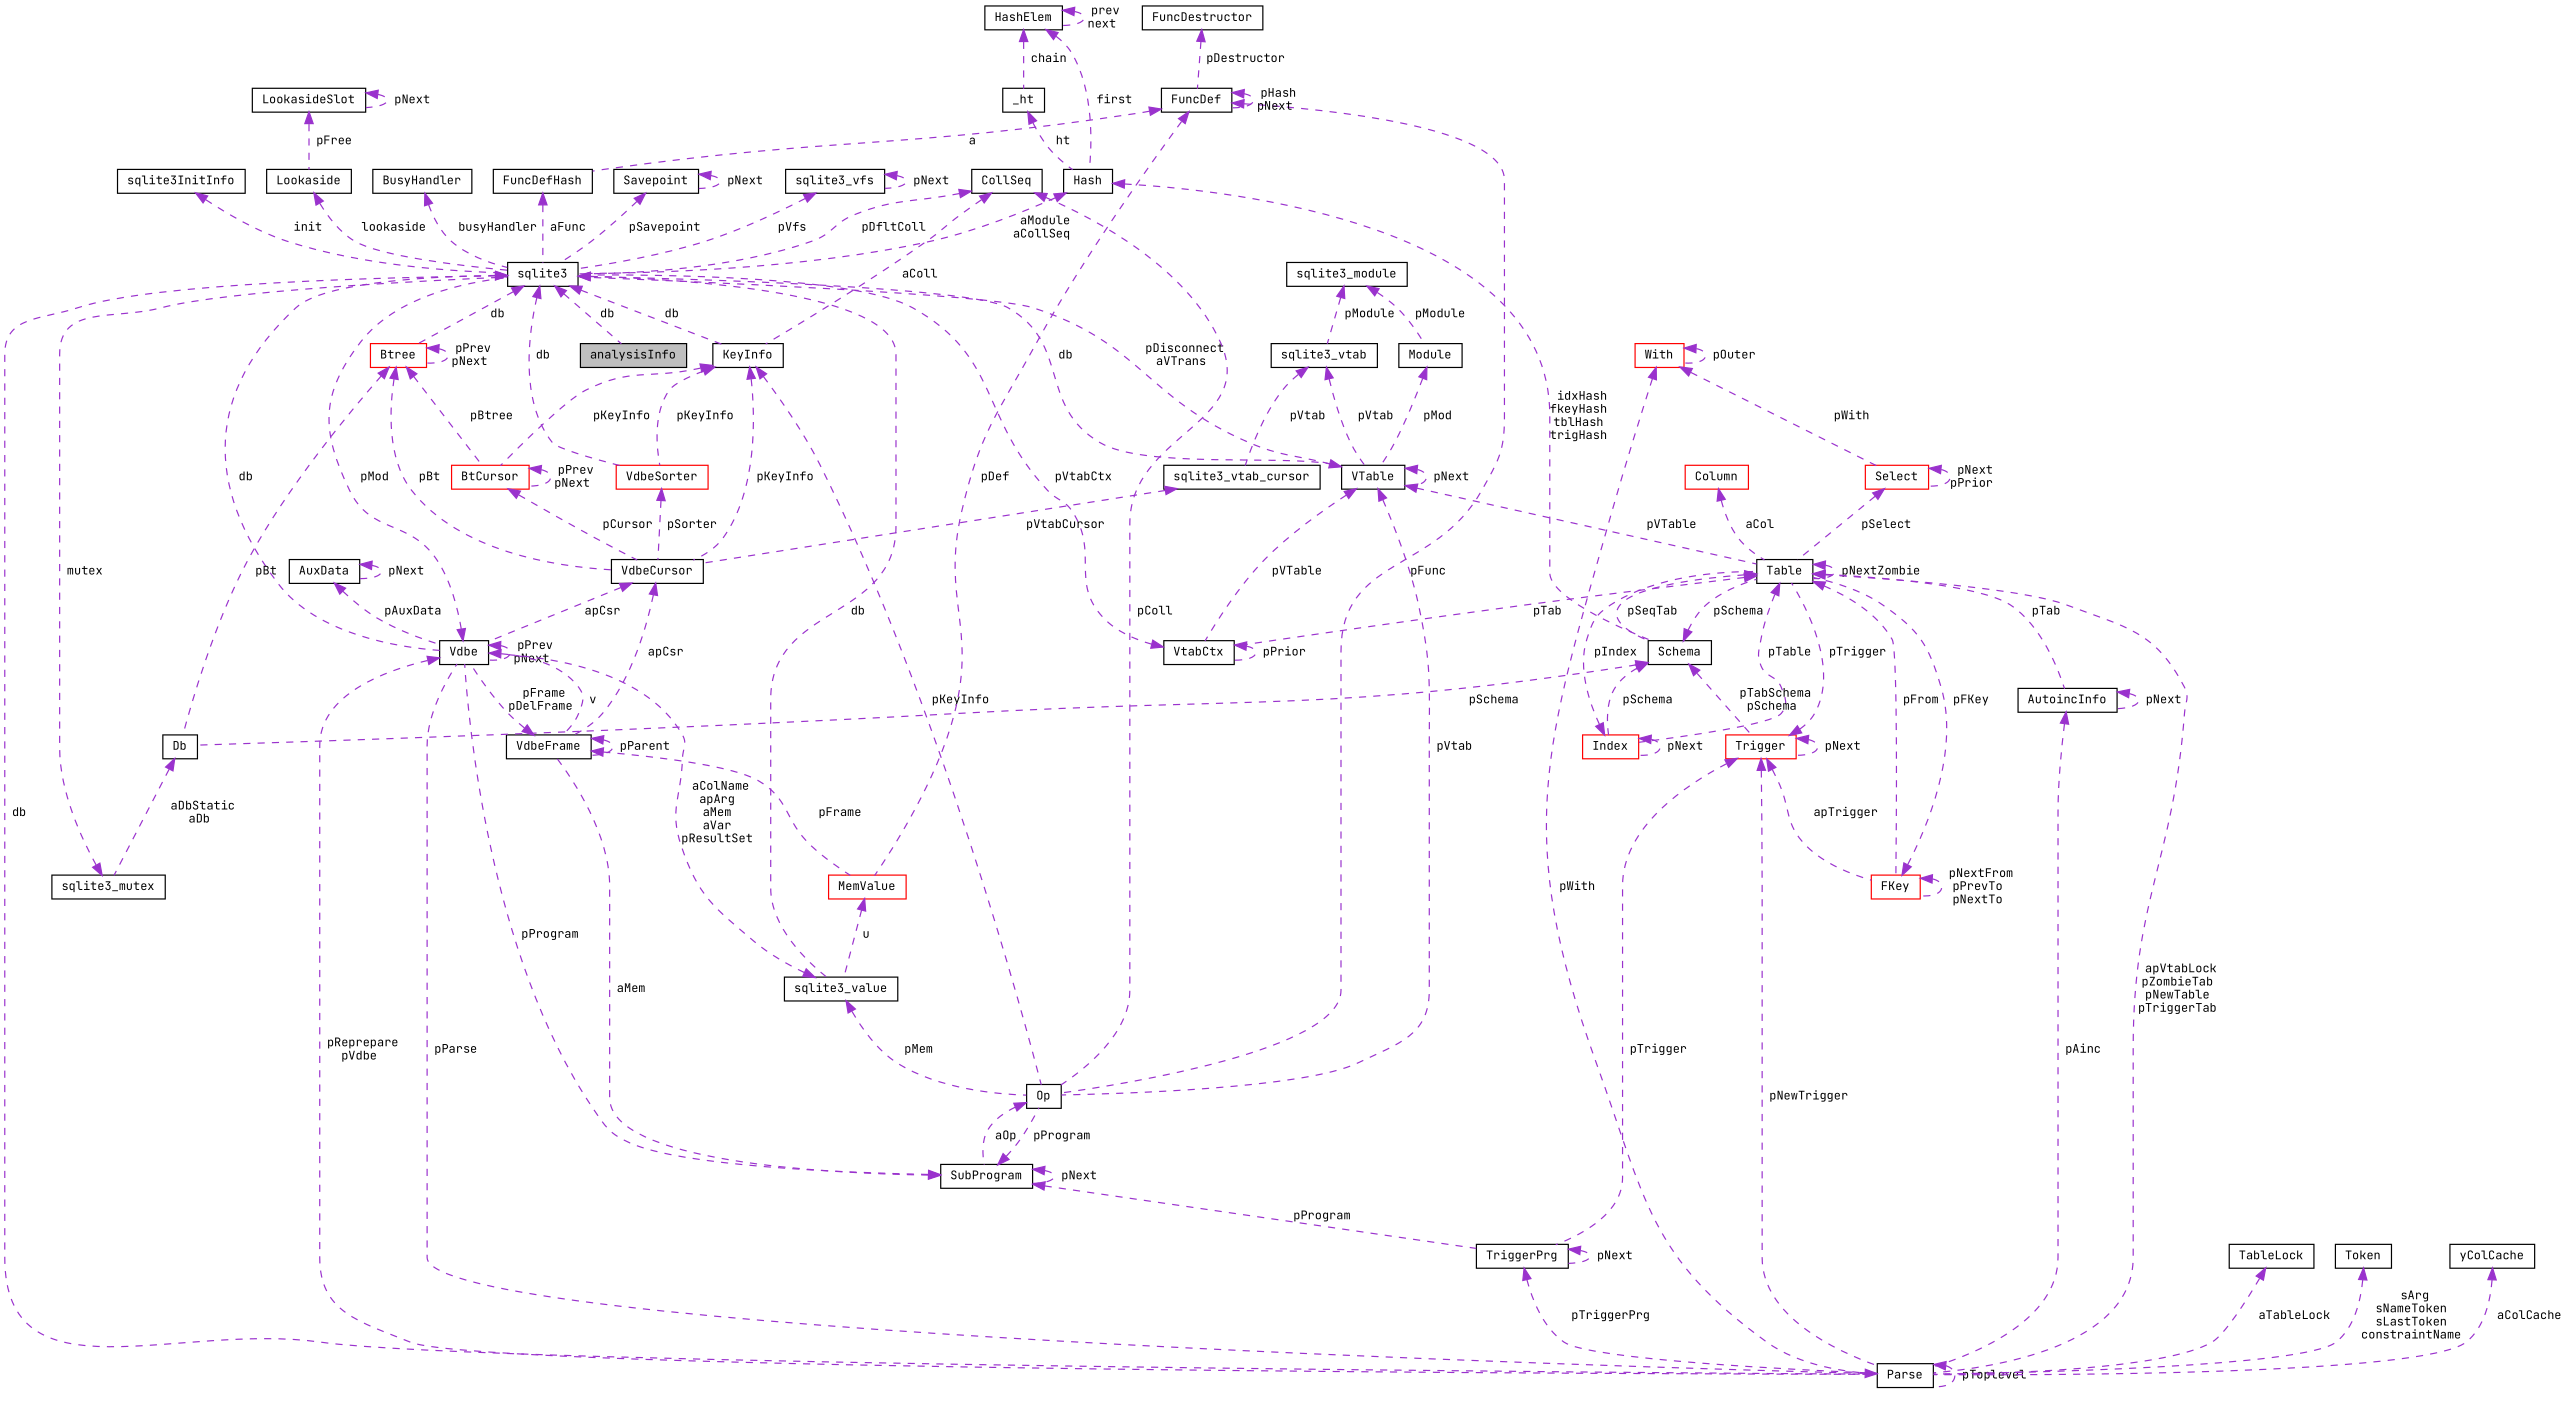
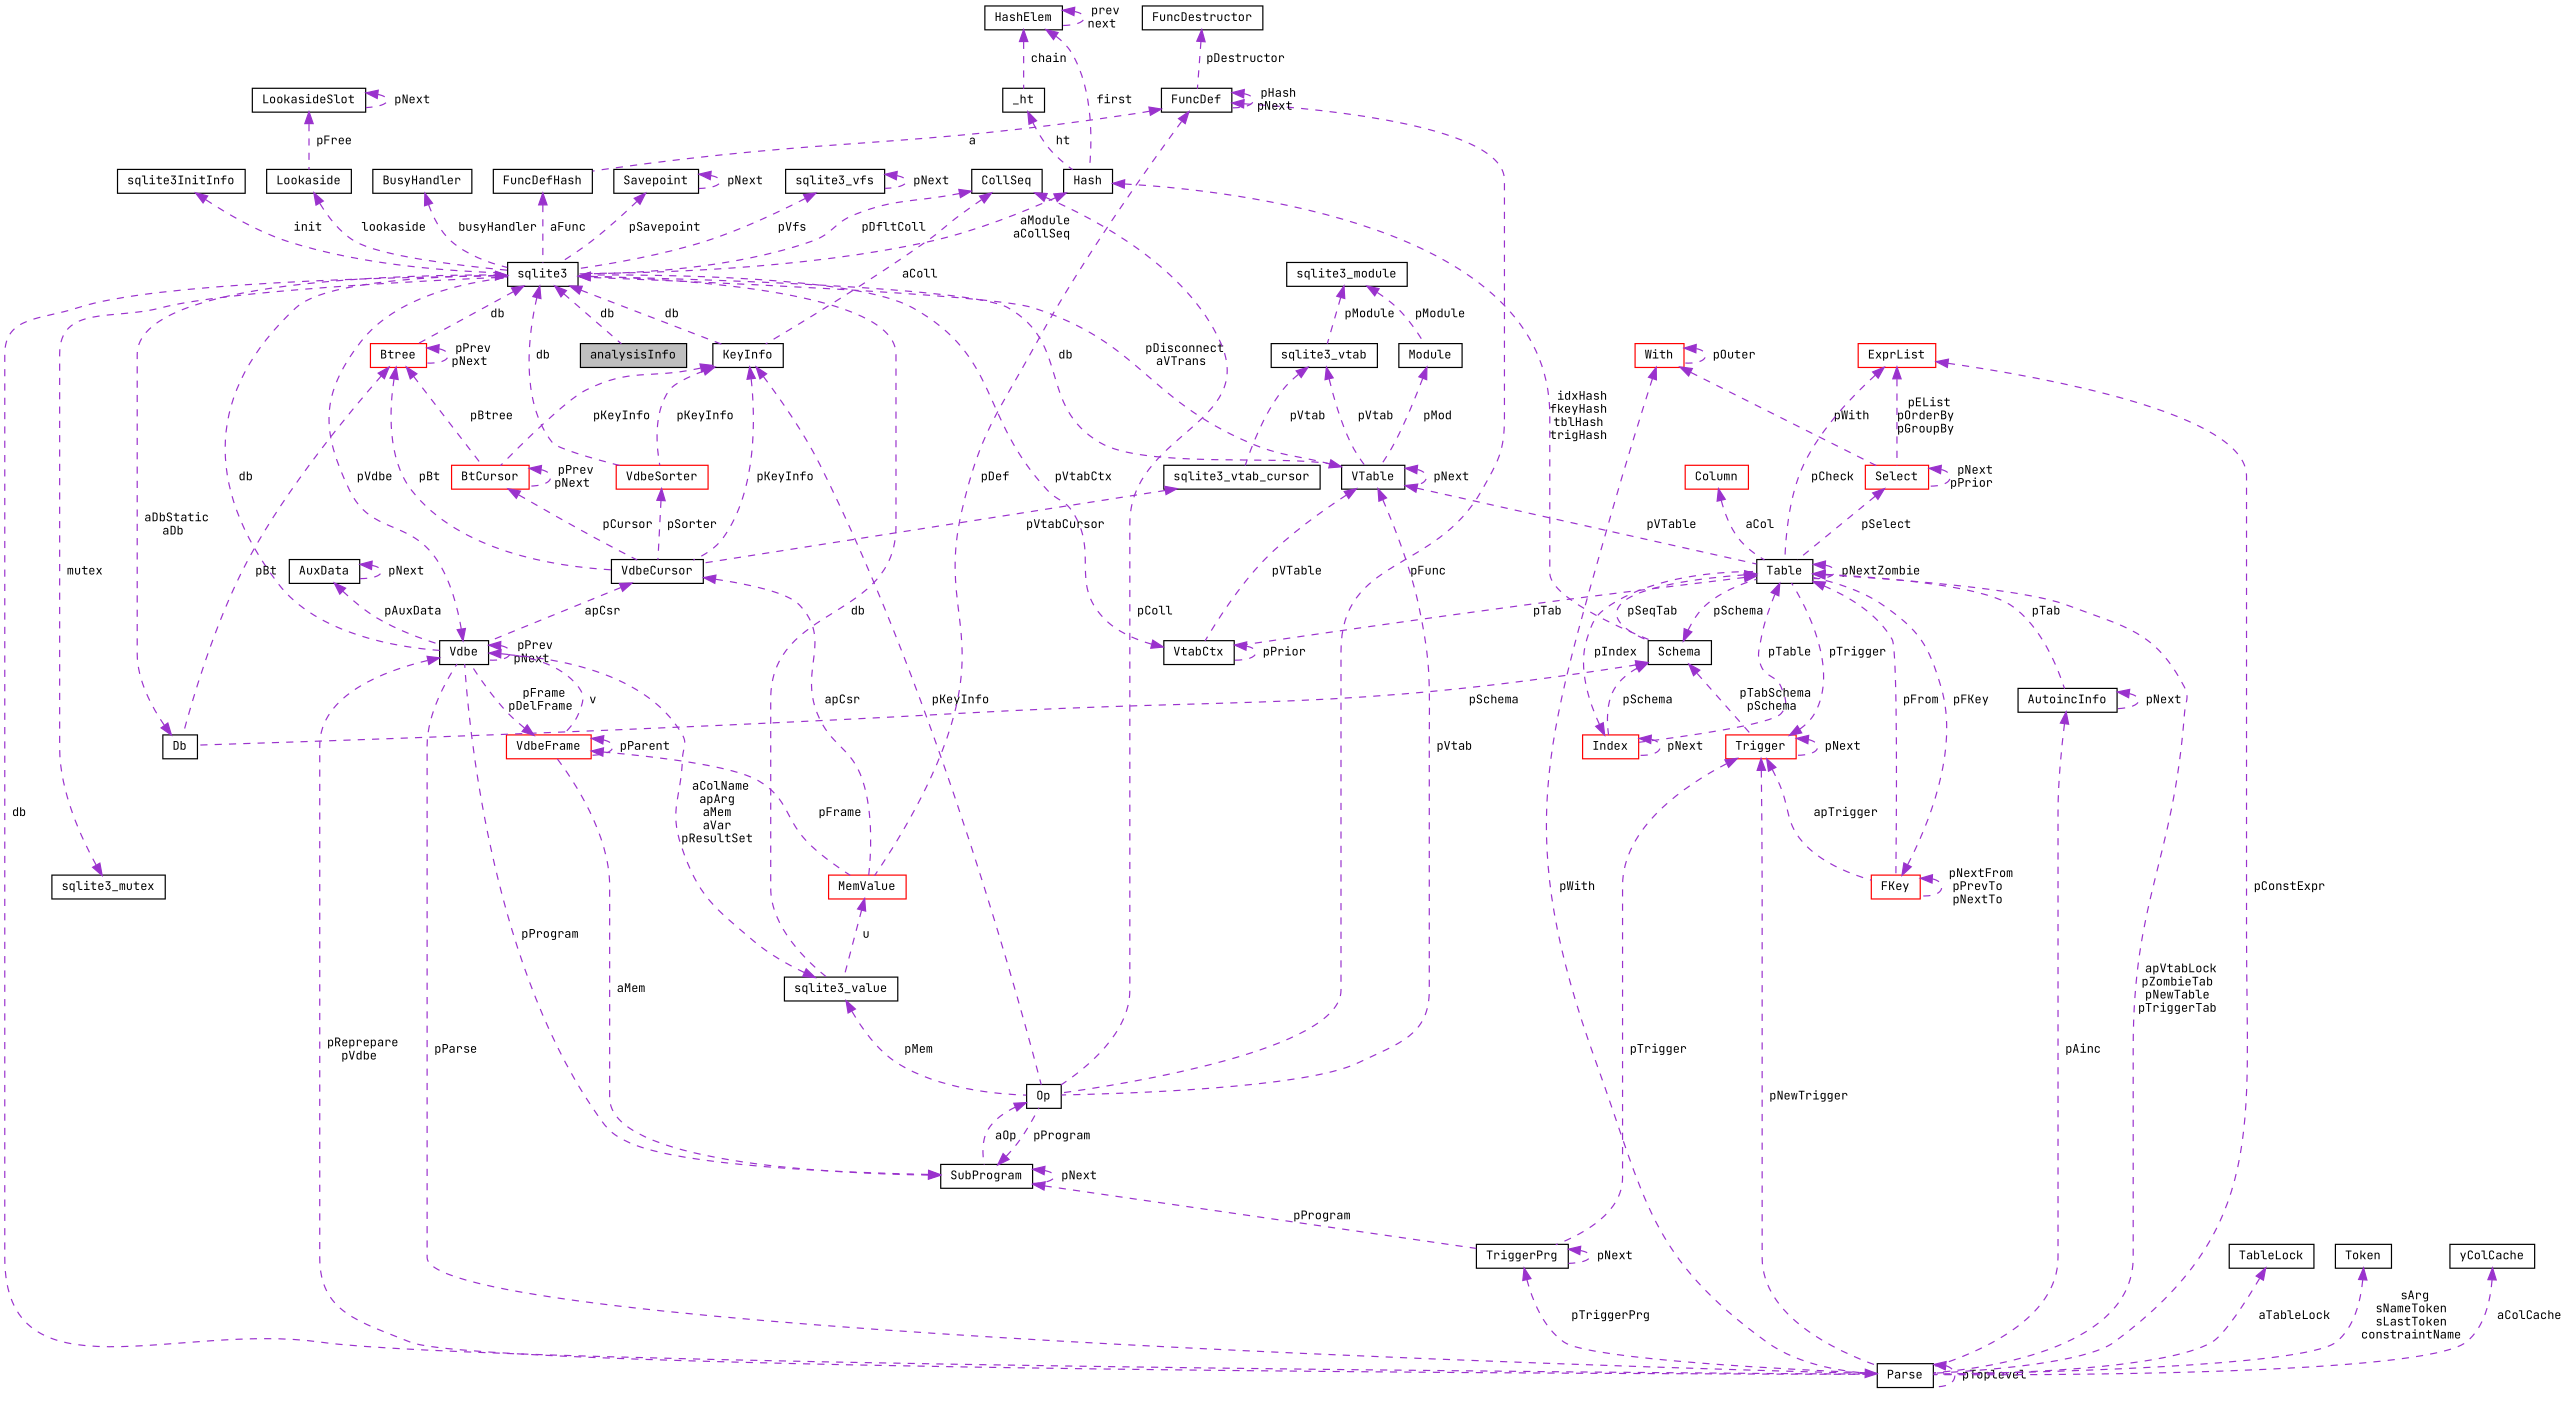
none -> (1897, 355)
(372, 477) -> (372, 477)
(627, 674) -> (814, 702)
(549, 747) -> (549, 747)
(142, 822) -> (141, 346)
